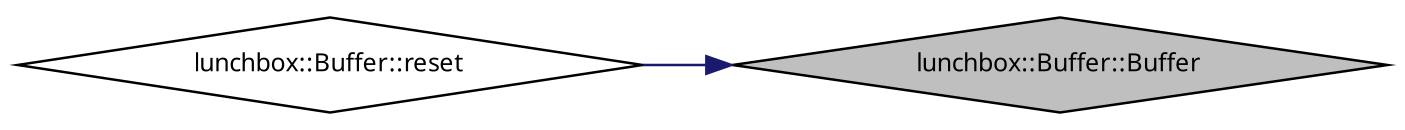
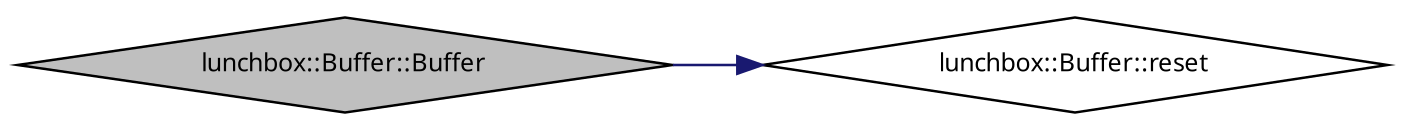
(674, 65) -> (705, 65)
